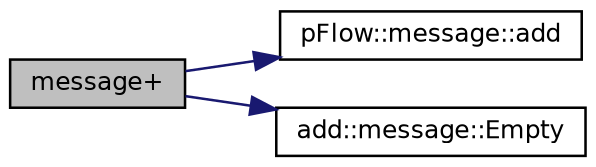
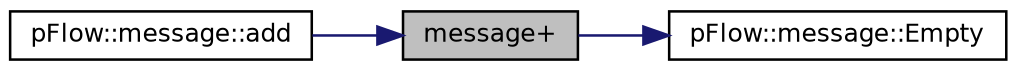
(220, 66) -> (345, 35)
(431, 132) -> (838, 35)
